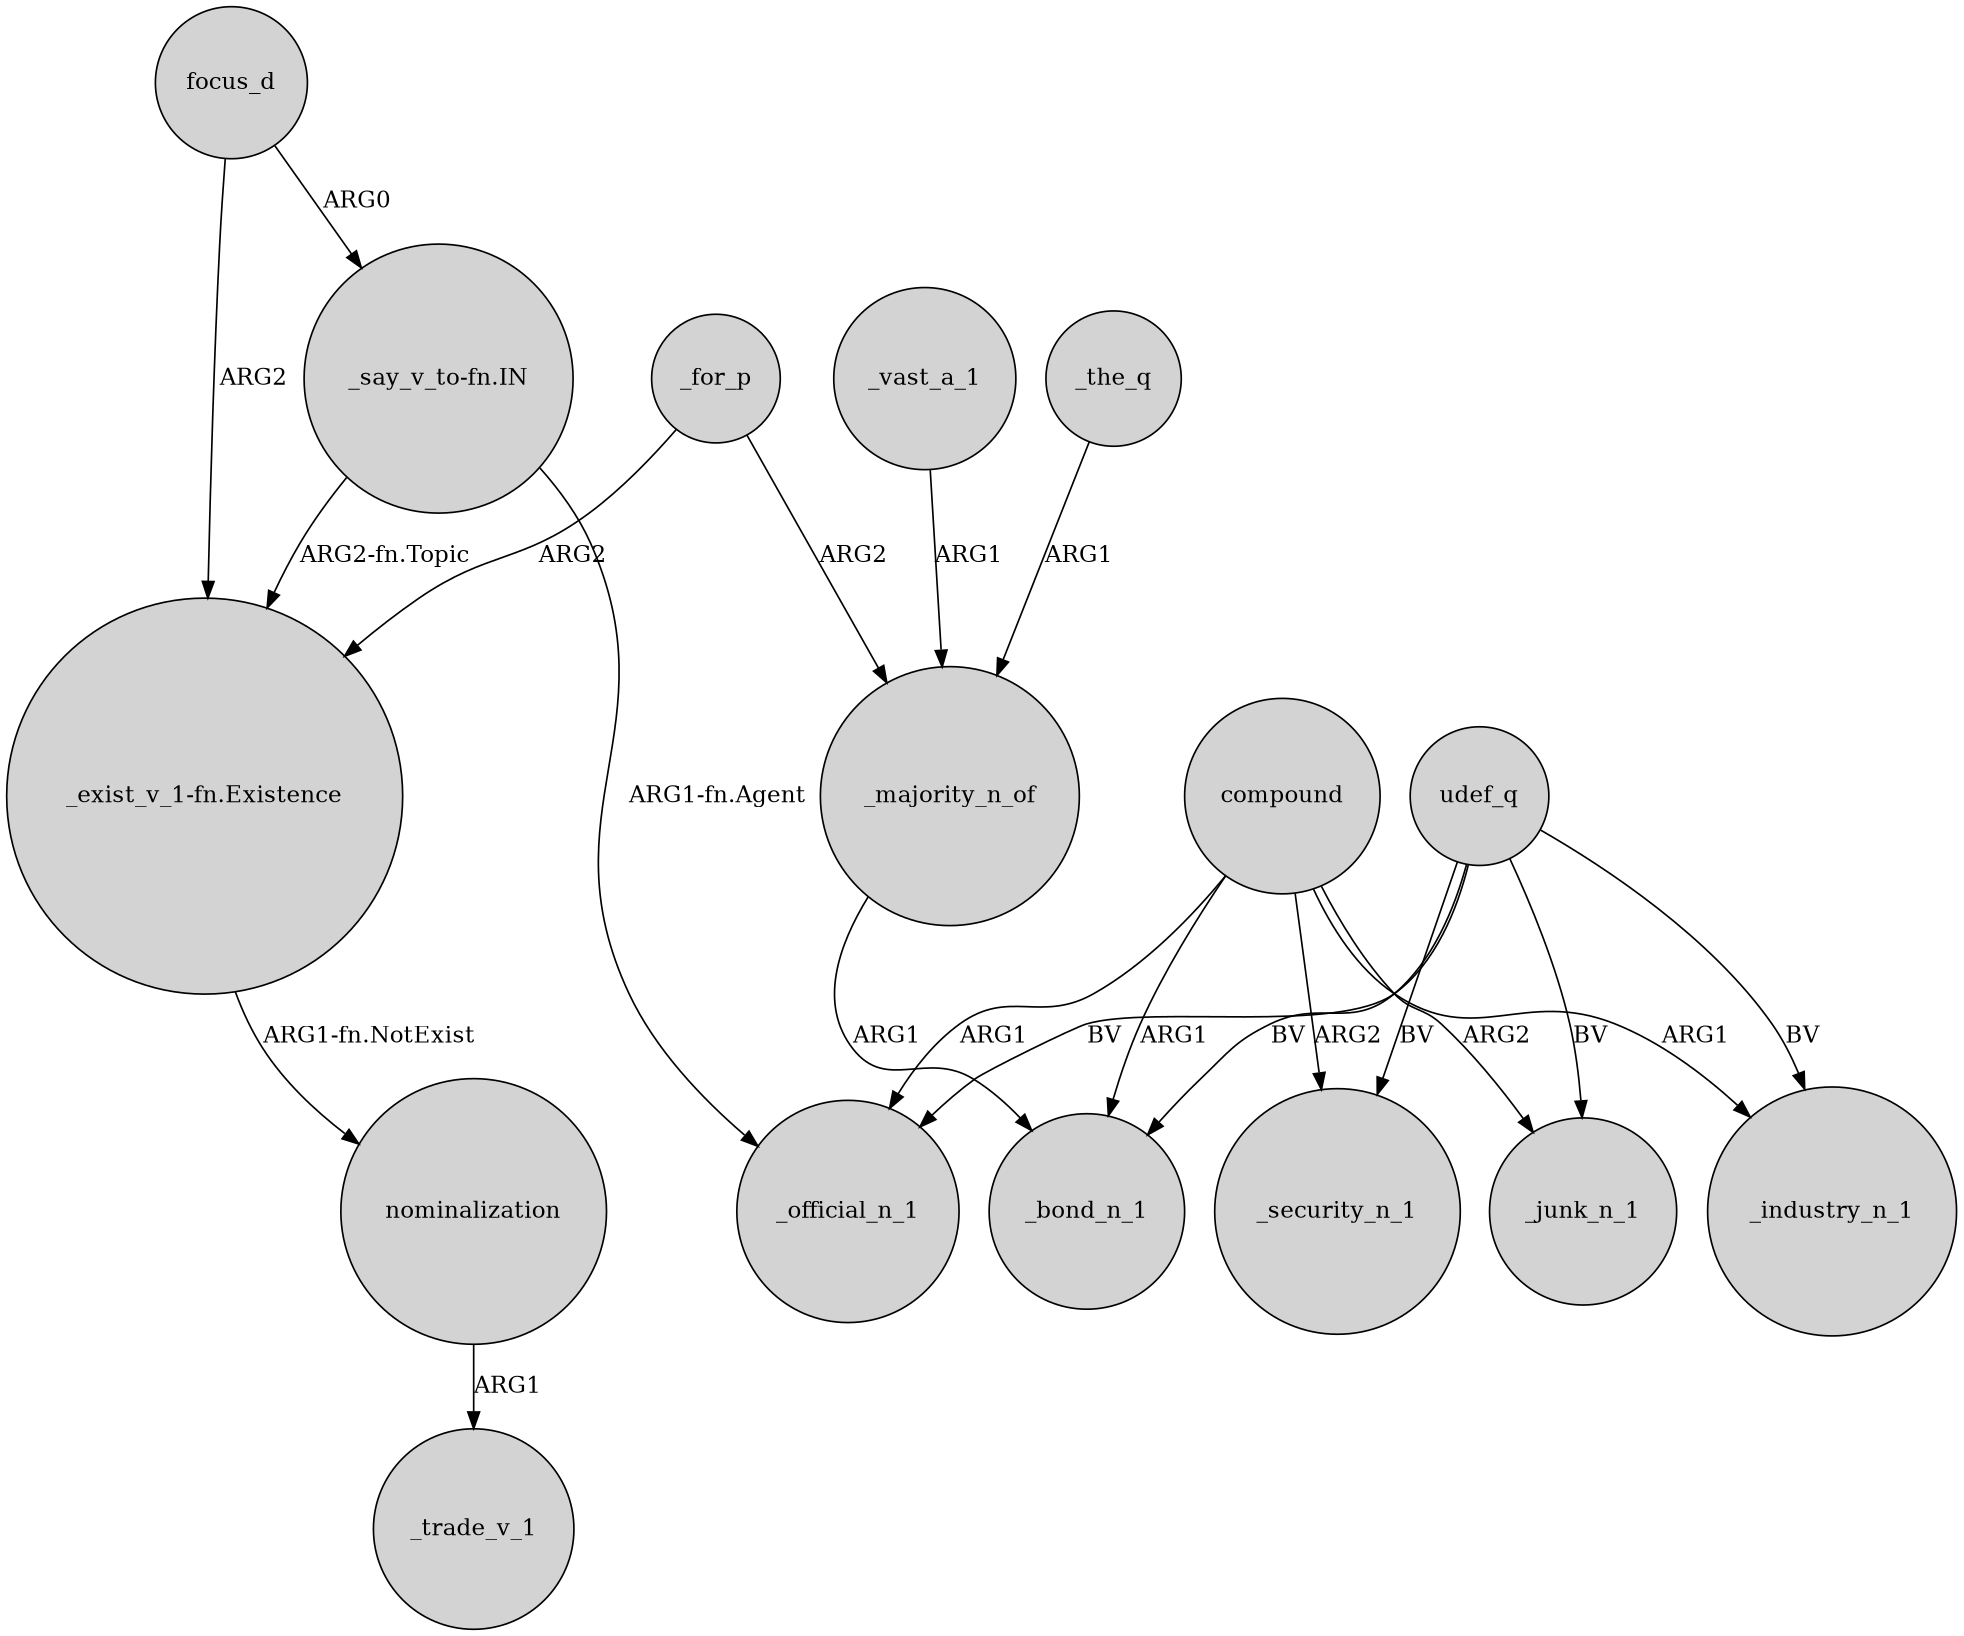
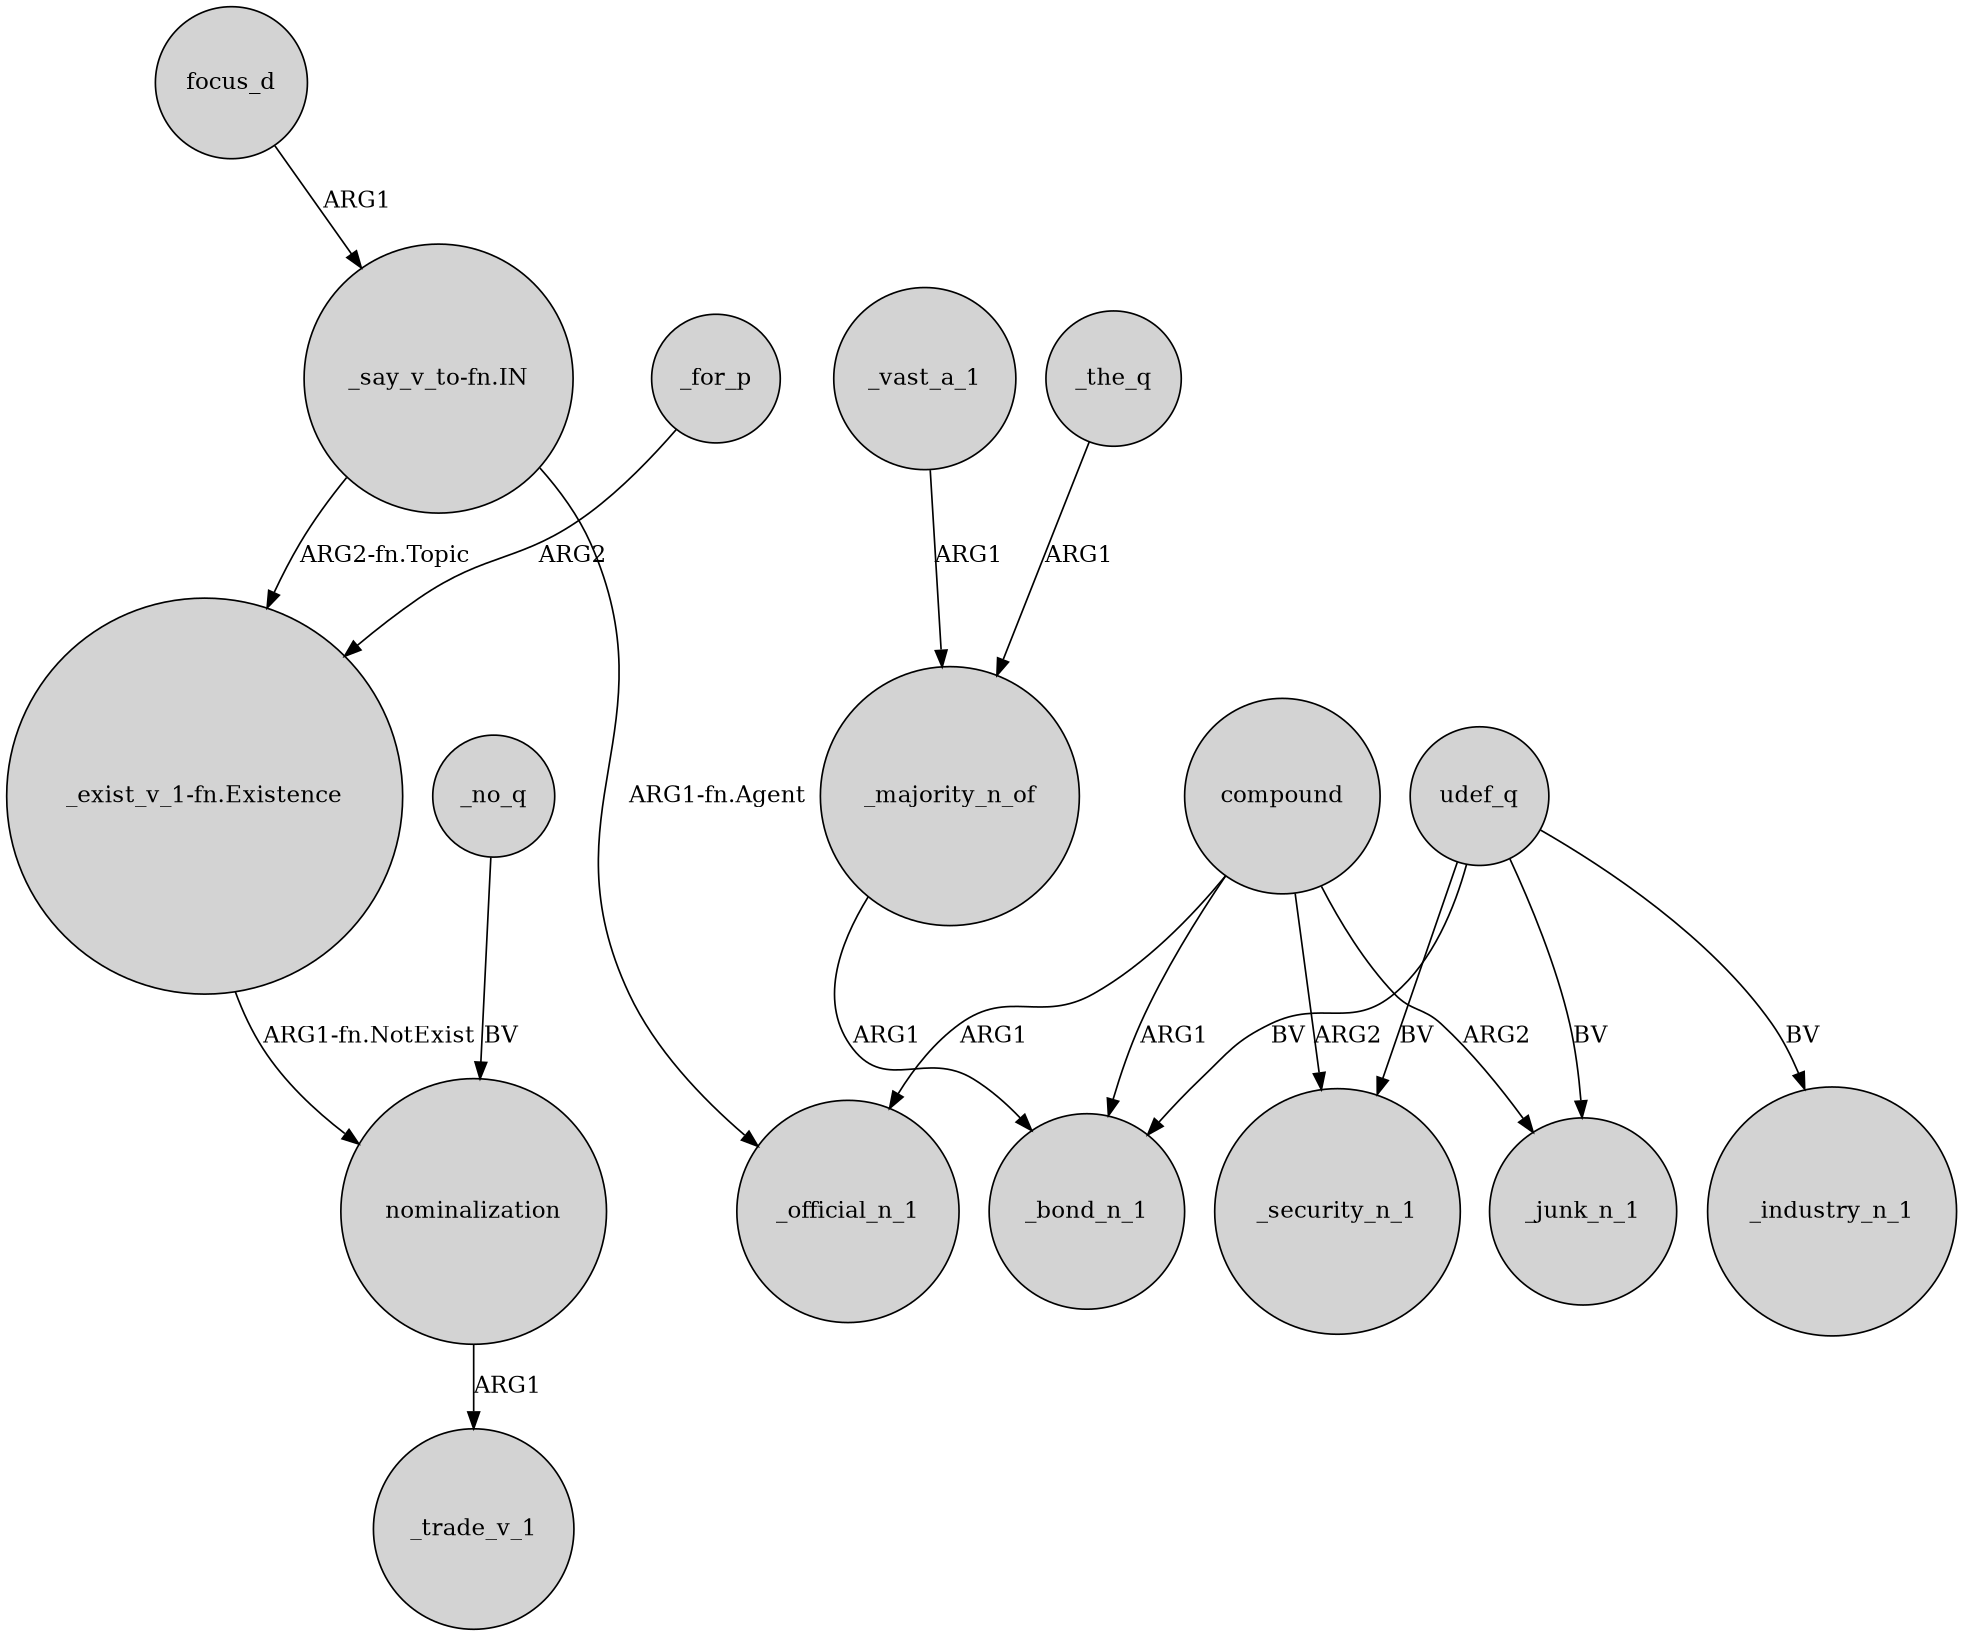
(358, 201) -> (358, 201)
(214, 370) -> none
(813, 551) -> none
none -> (494, 796)
(1510, 1015) -> none
(1227, 1017) -> none
